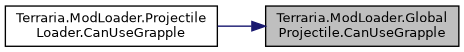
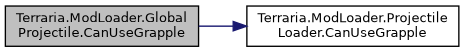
(235, 26) -> (216, 26)
